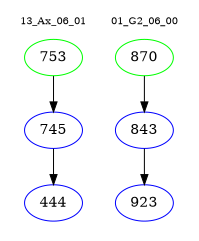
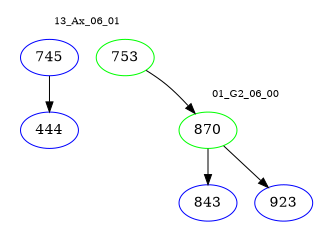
(54, 89) -> (177, 95)
(144, 162) -> (242, 163)
